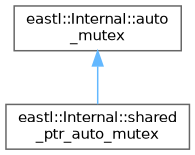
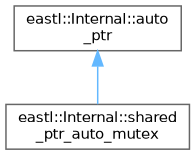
(98, 28) -> (98, 28)
